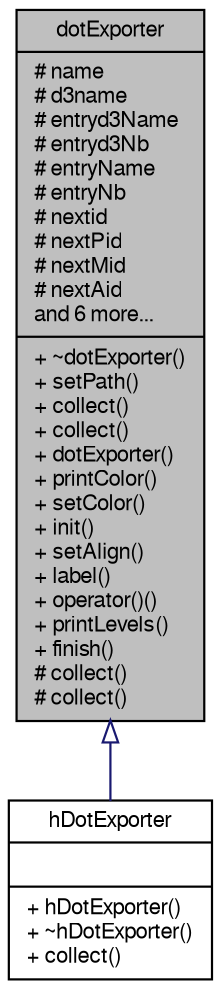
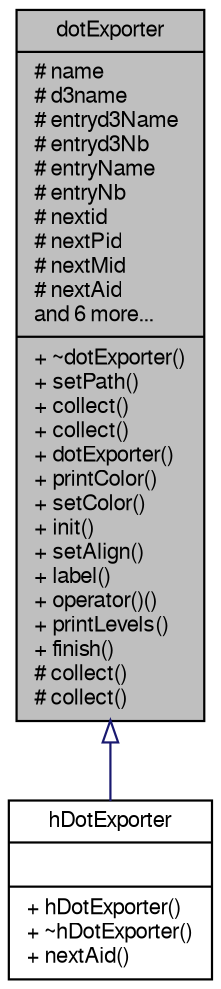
(74, 956) -> (78, 956)
